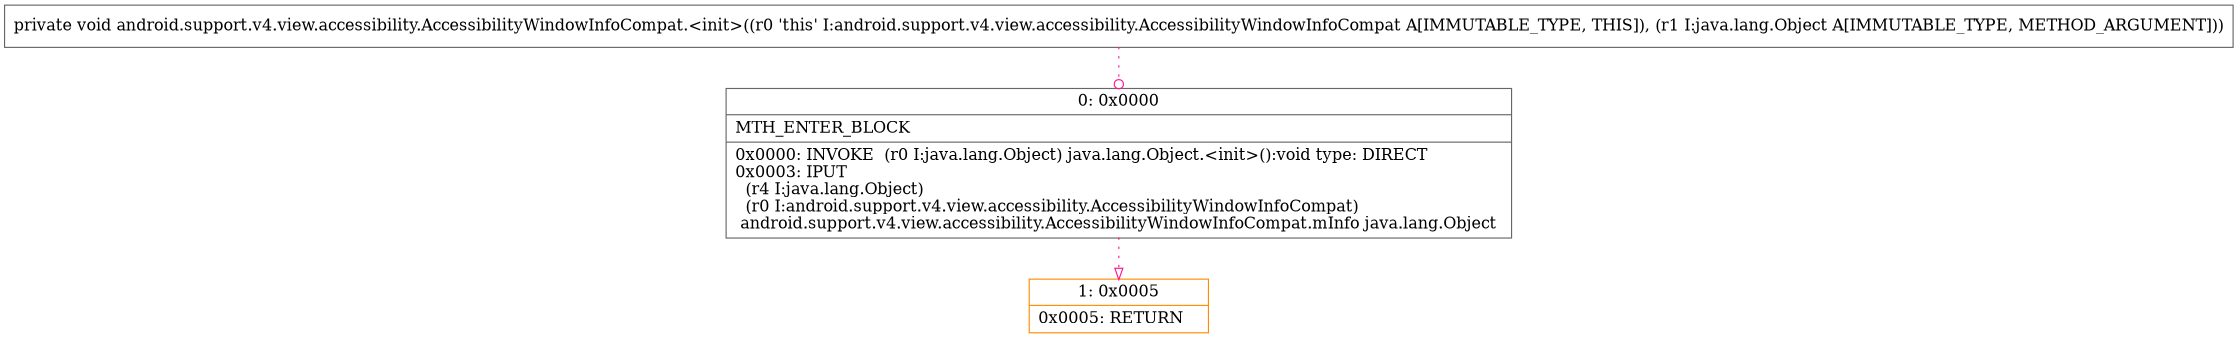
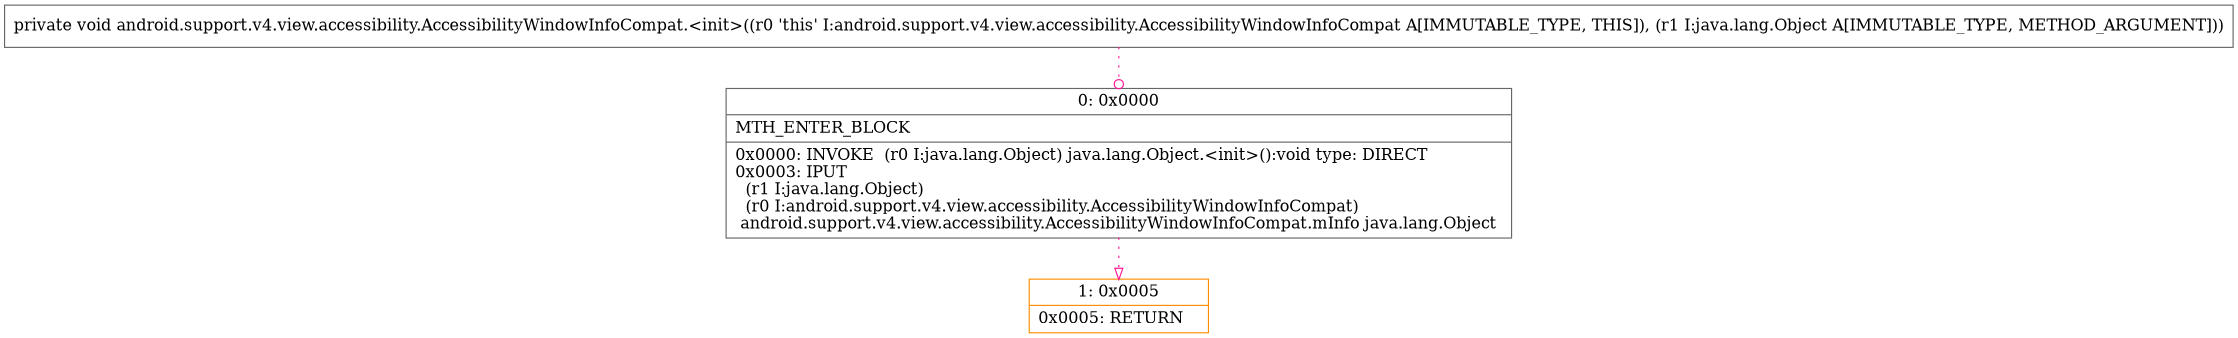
(830, 190) -> (830, 190)
